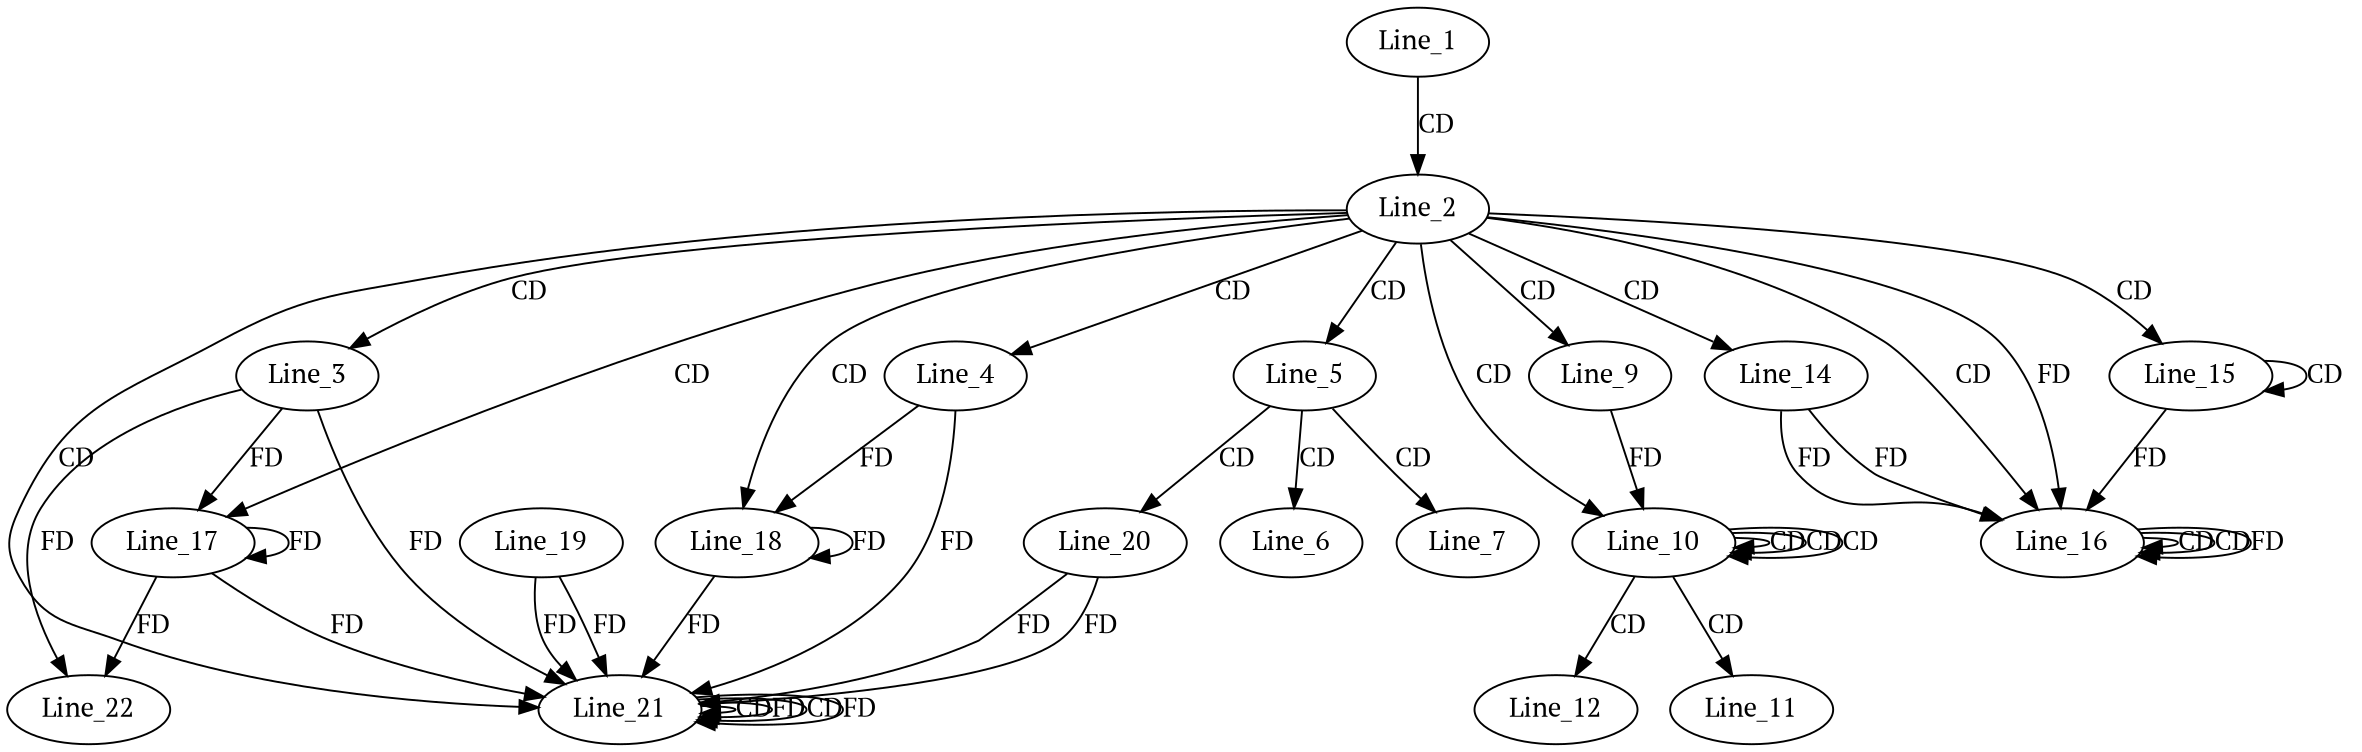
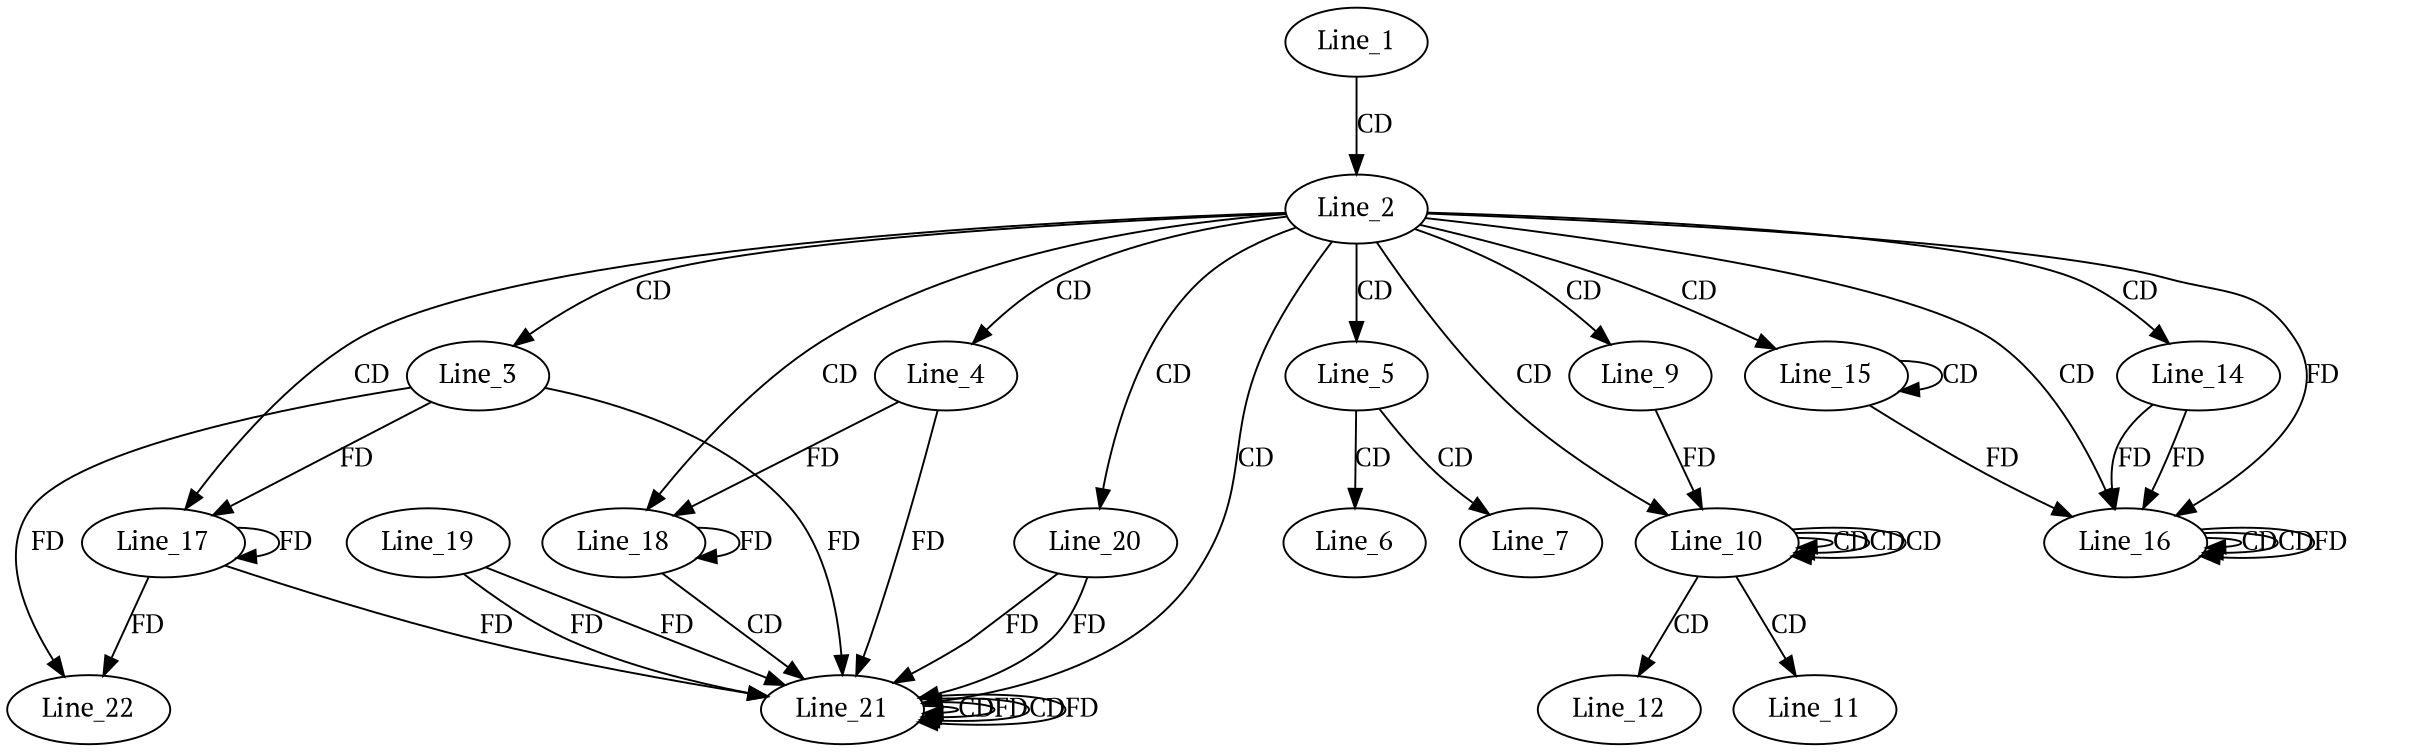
(1213, 453) -> (1162, 328)
(704, 626) -> (765, 626)
